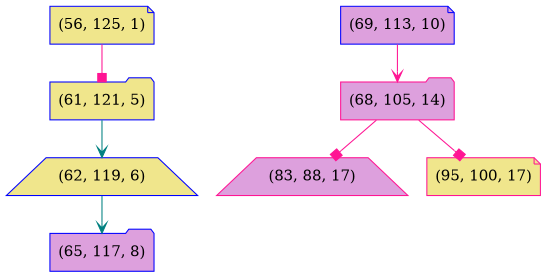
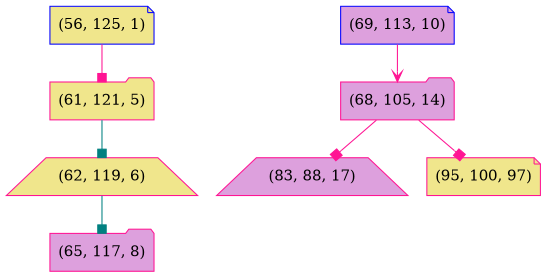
(102, 101) -> (102, 101)
(102, 134) -> (102, 134)
(102, 177) -> (102, 177)
(484, 177) -> (484, 177)
(102, 209) -> (102, 209)
(102, 252) -> (102, 252)
